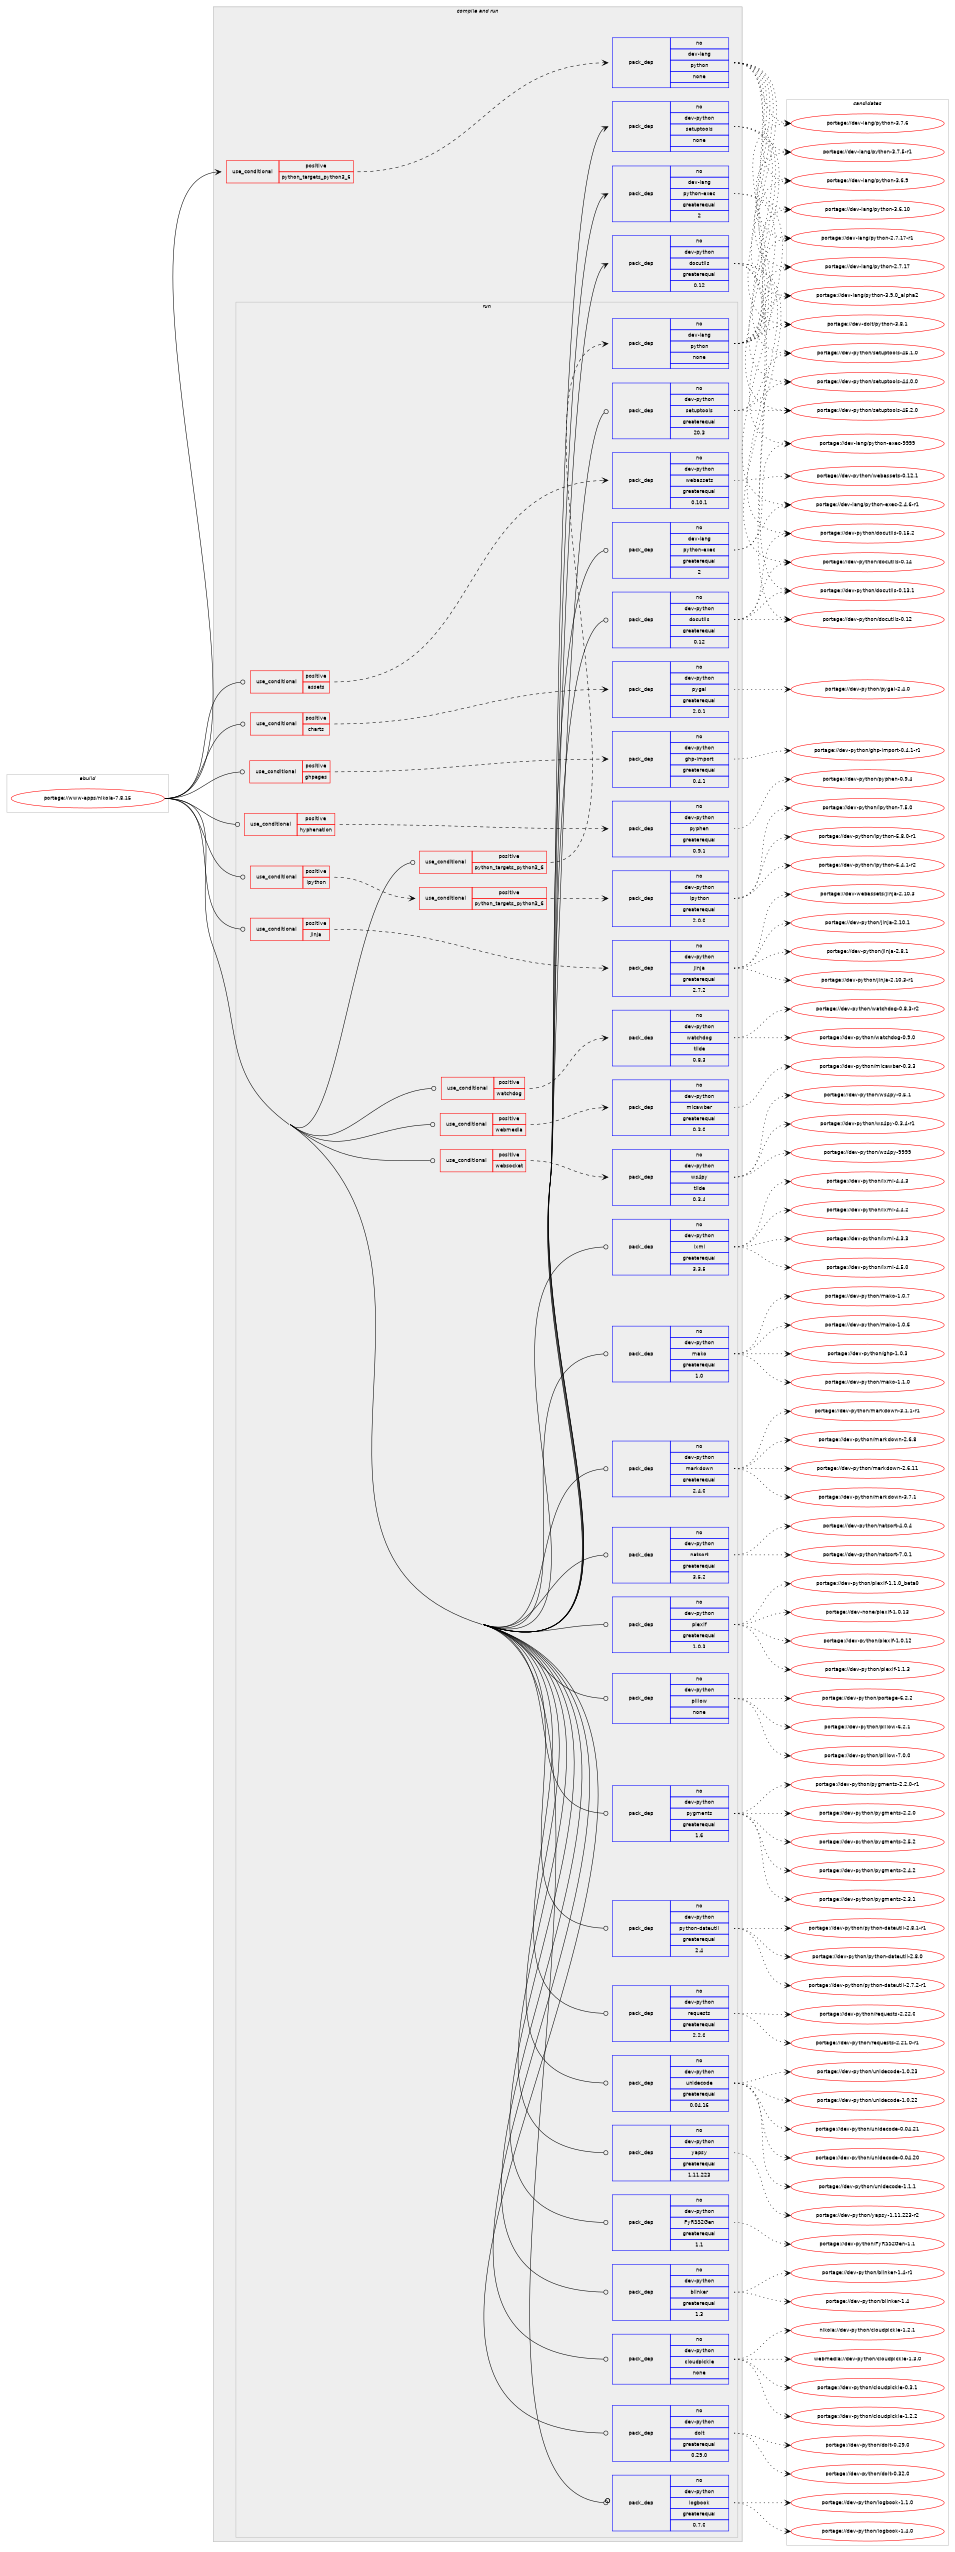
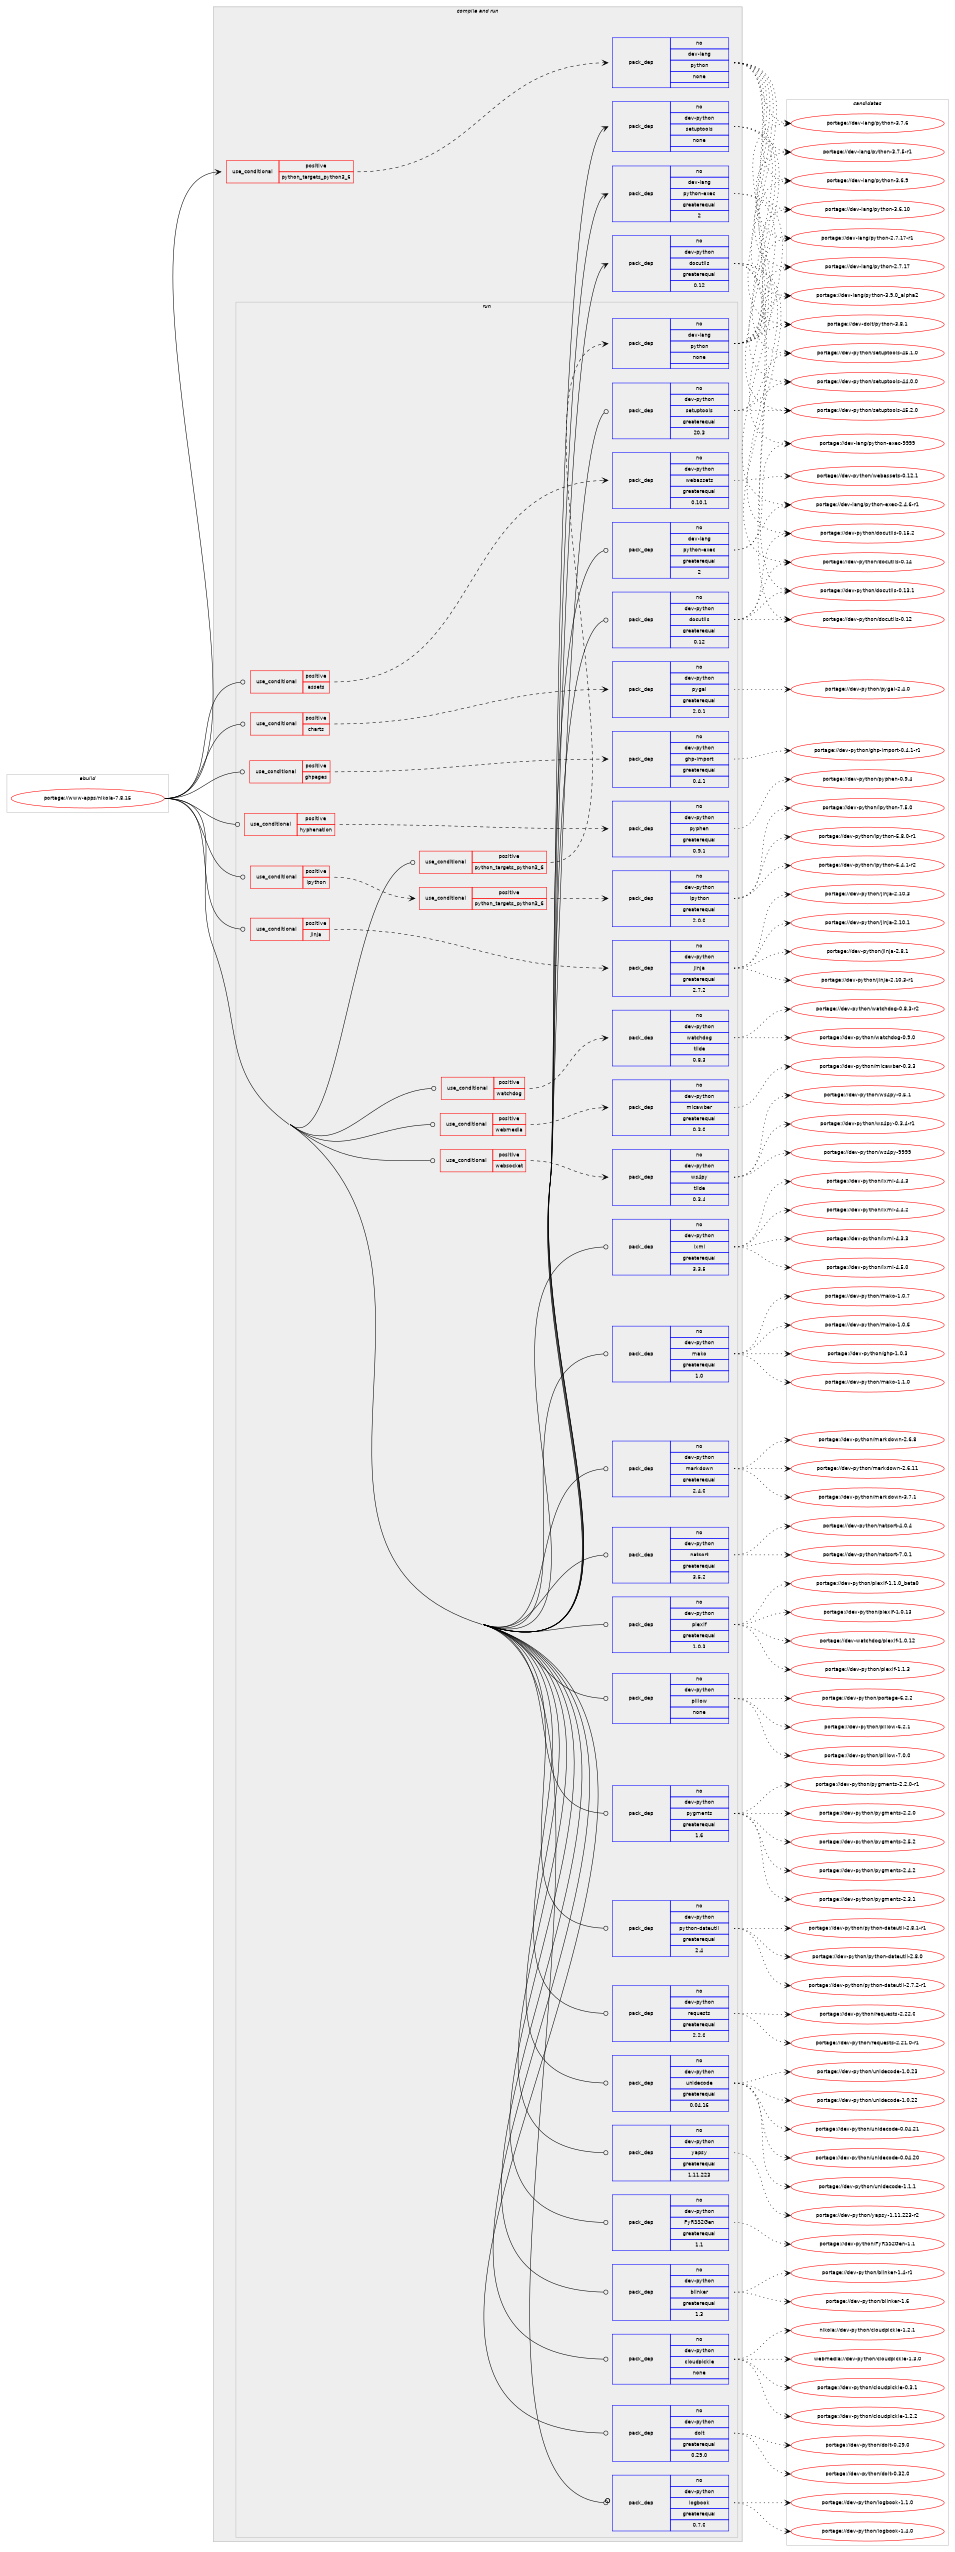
(868, 894) -> (868, 894)
(868, 1411) -> none
(868, 1612) -> (868, 1612)
(868, 1641) -> (868, 1641)
(868, 2302) -> (868, 2302)
